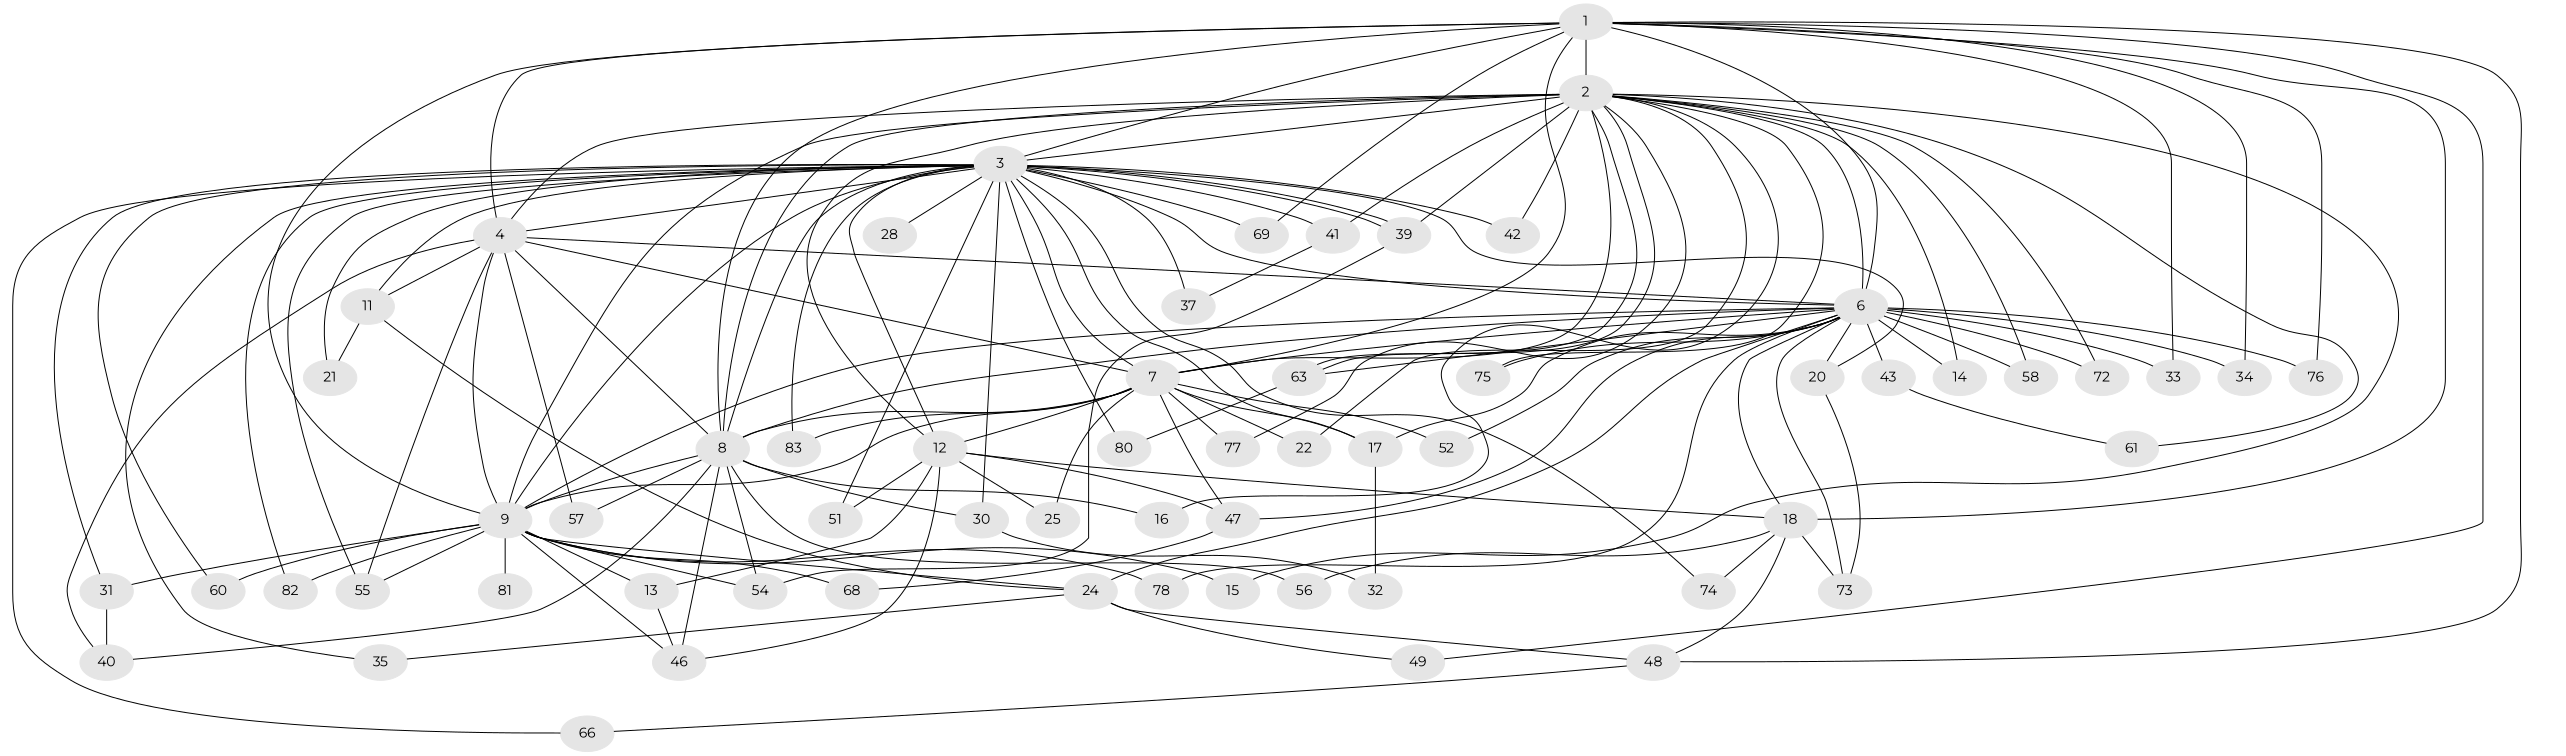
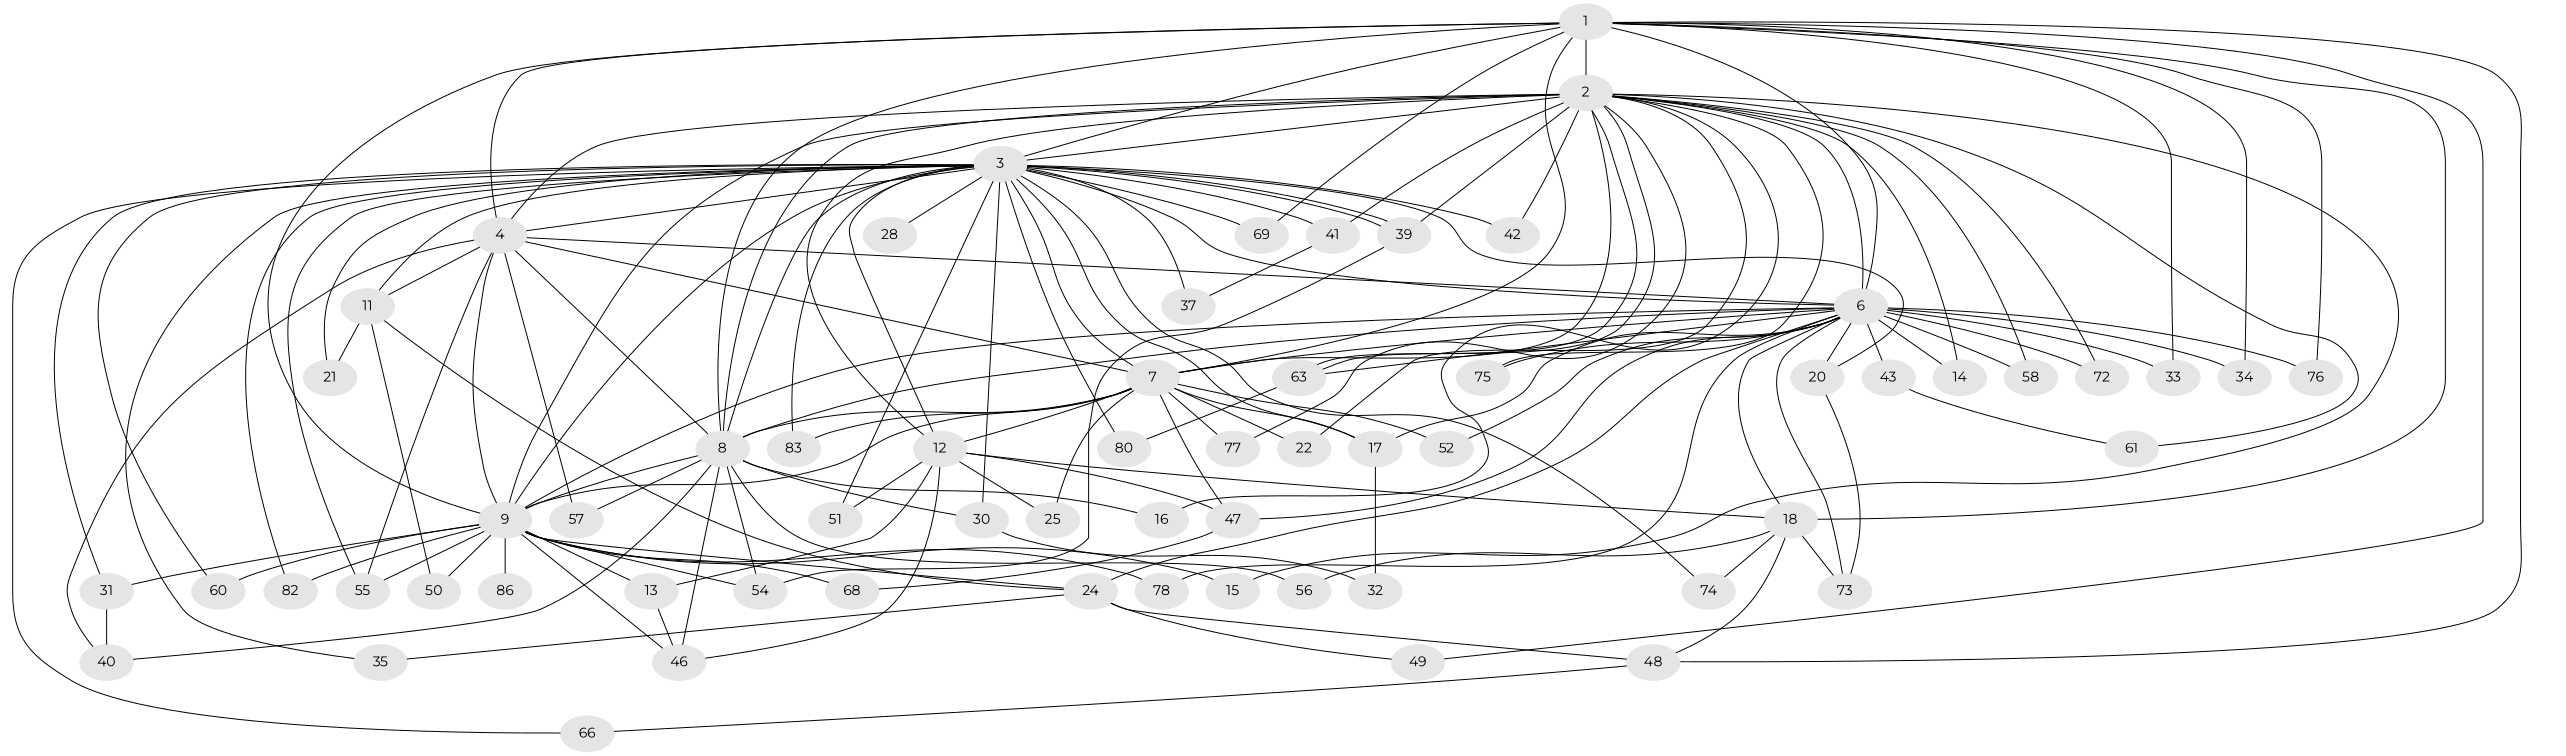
none -> (434, 591)
(505, 591) -> (505, 591)
